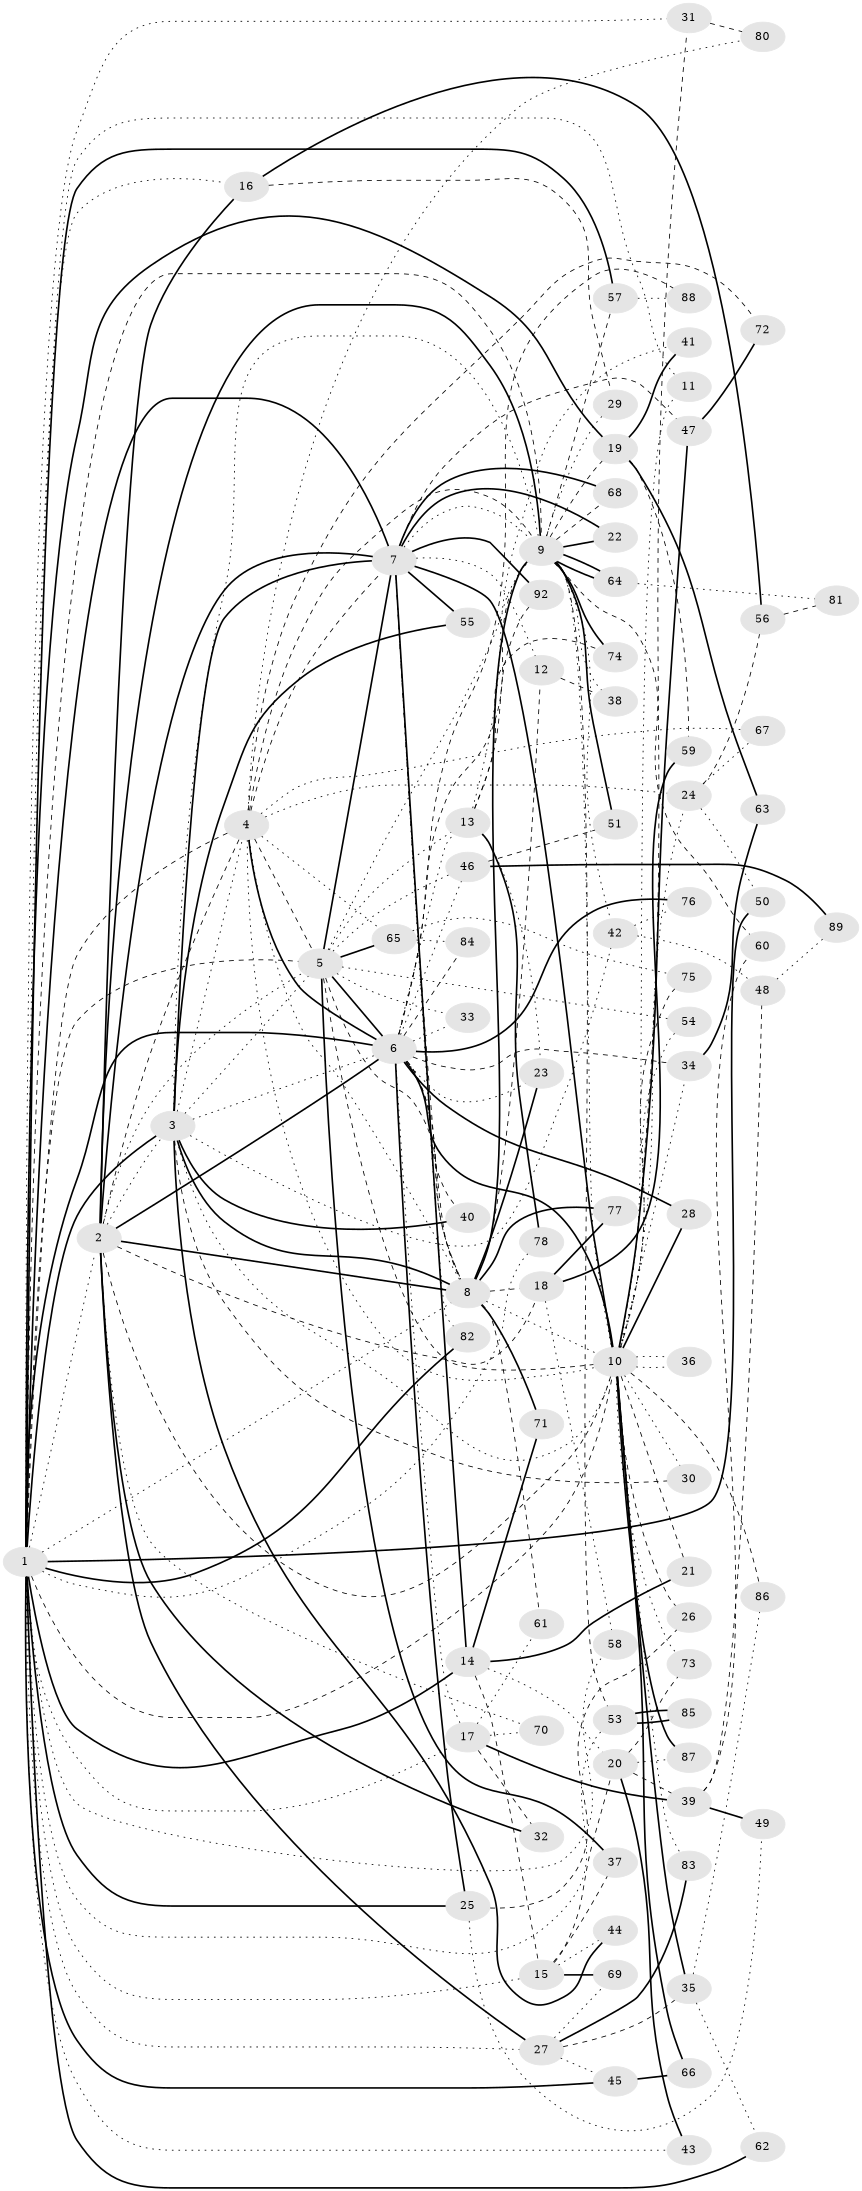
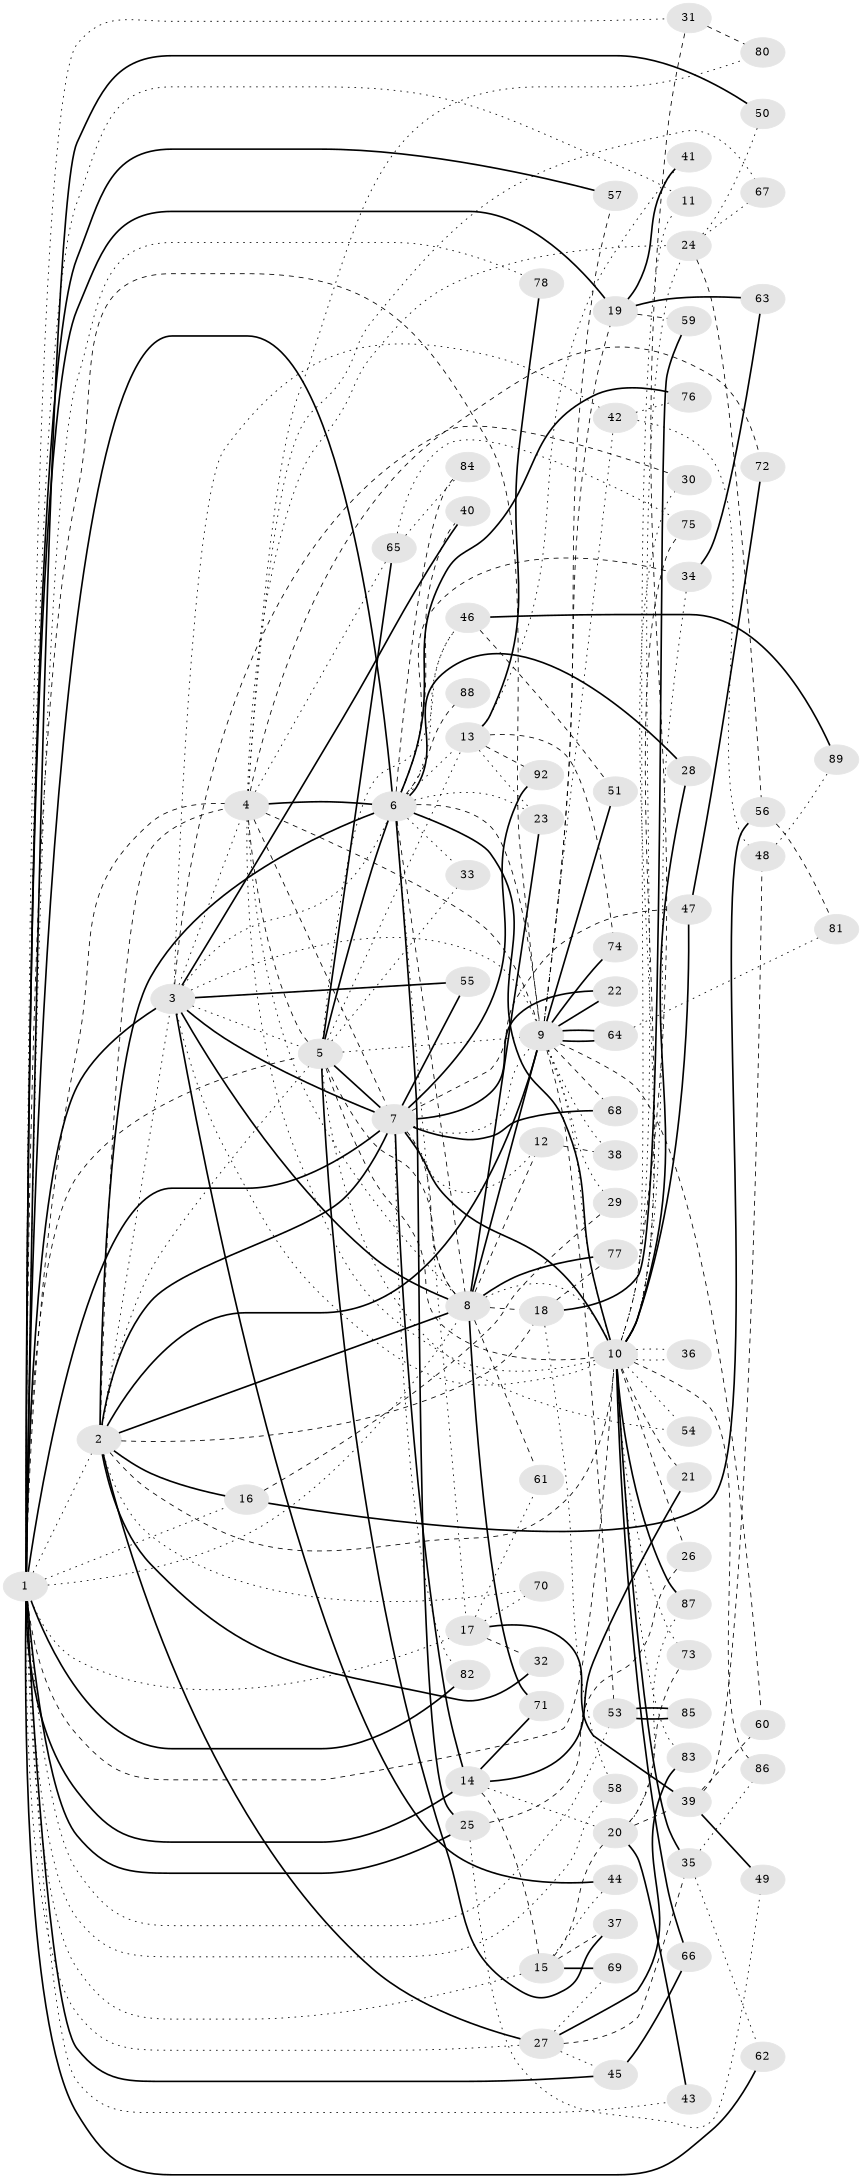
(652, 298) -> none
(577, 1250) -> (587, 1276)
